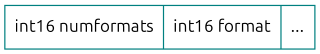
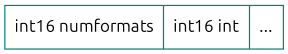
(222, 27) -> (206, 27)
